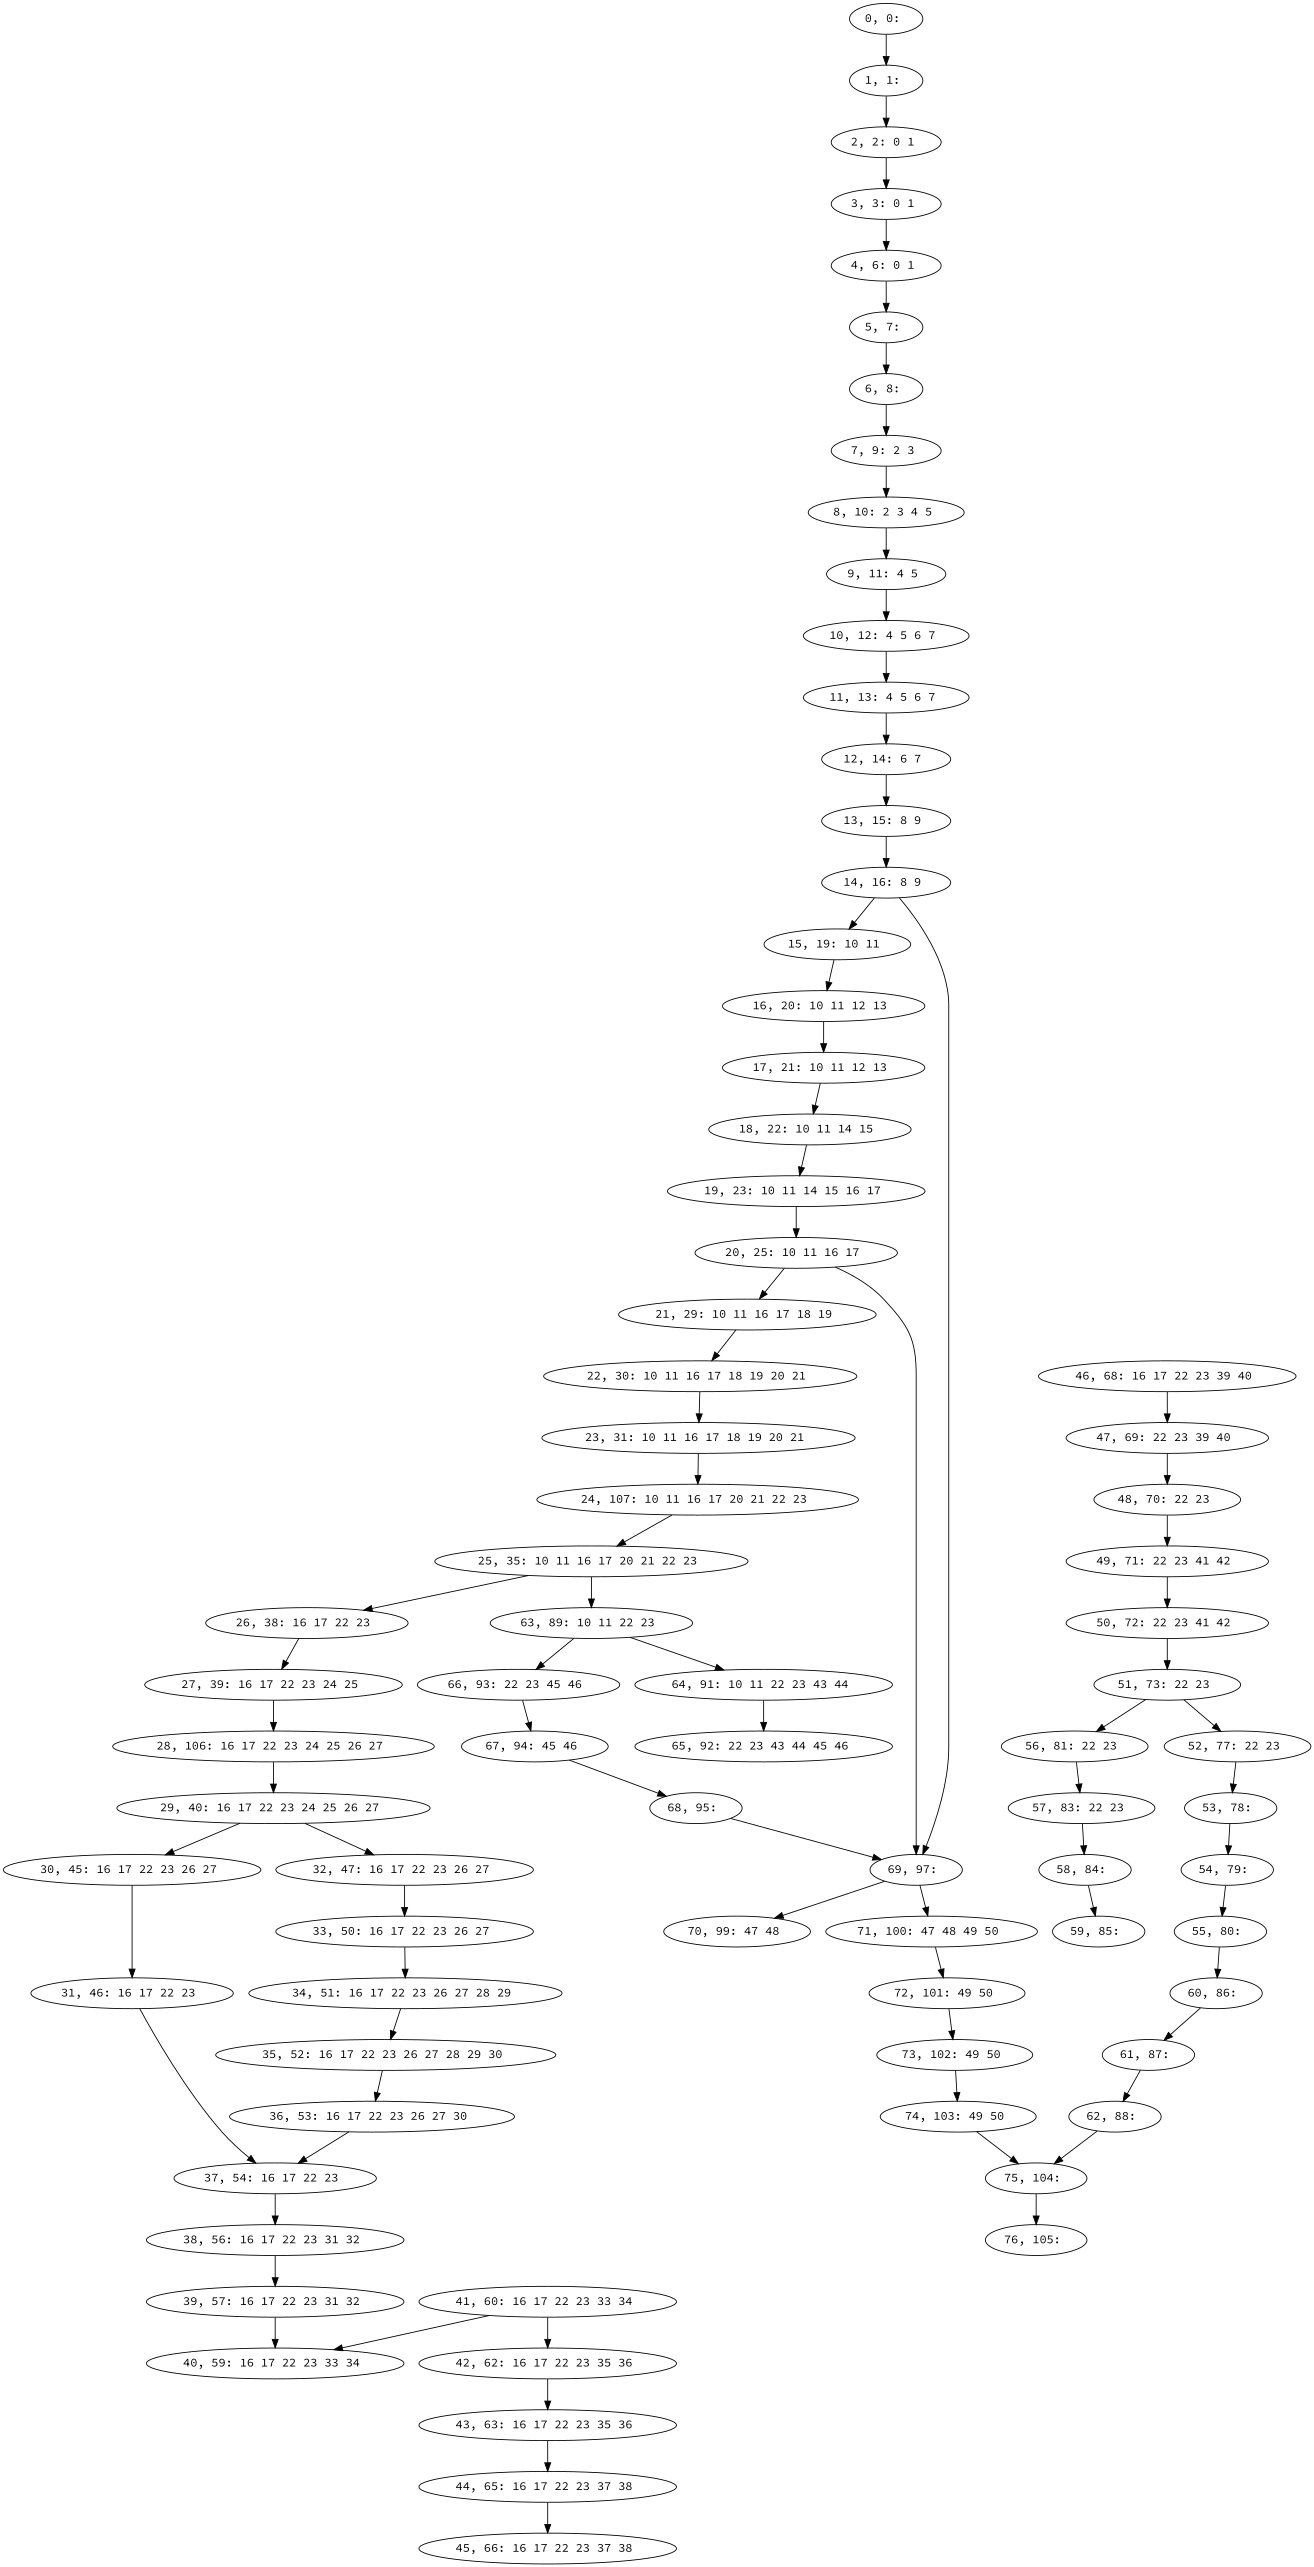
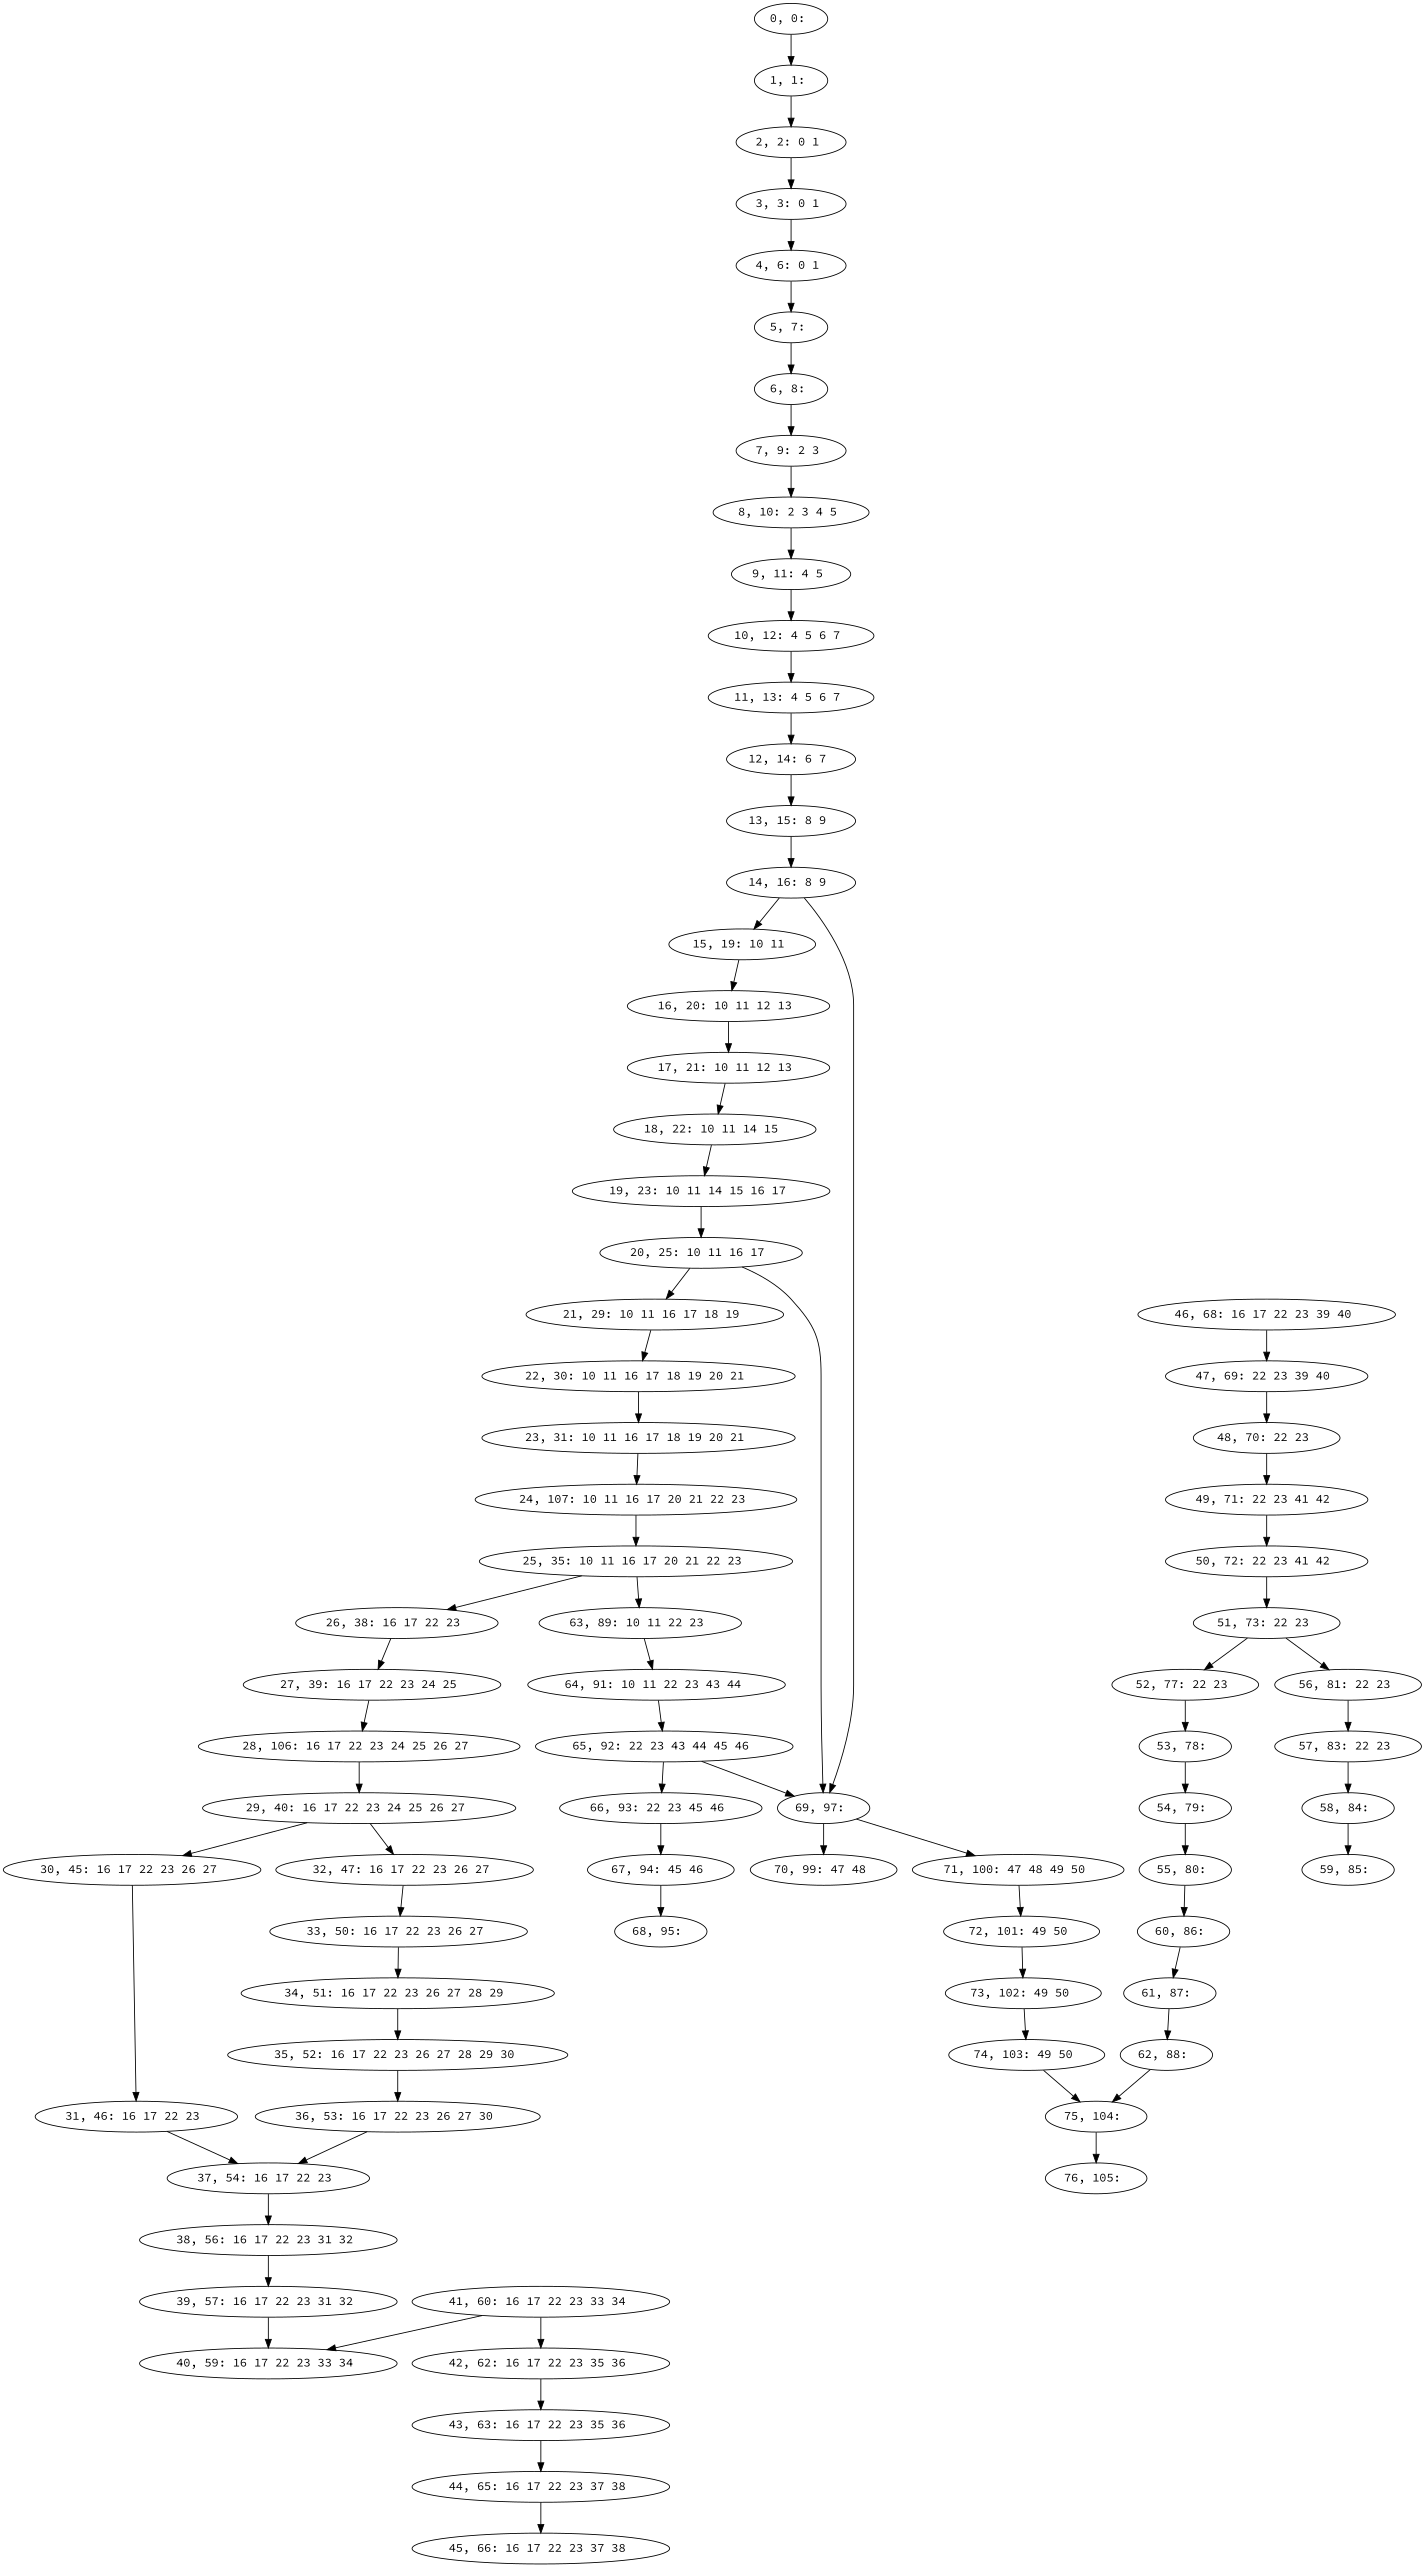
(558, 1651) -> (663, 1773)
(802, 1838) -> (744, 1777)
